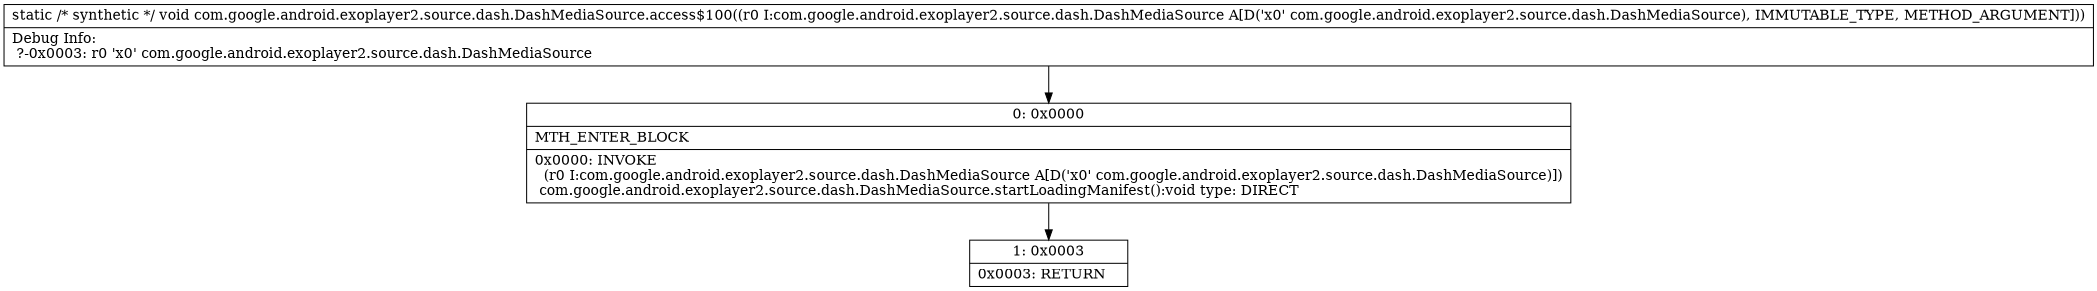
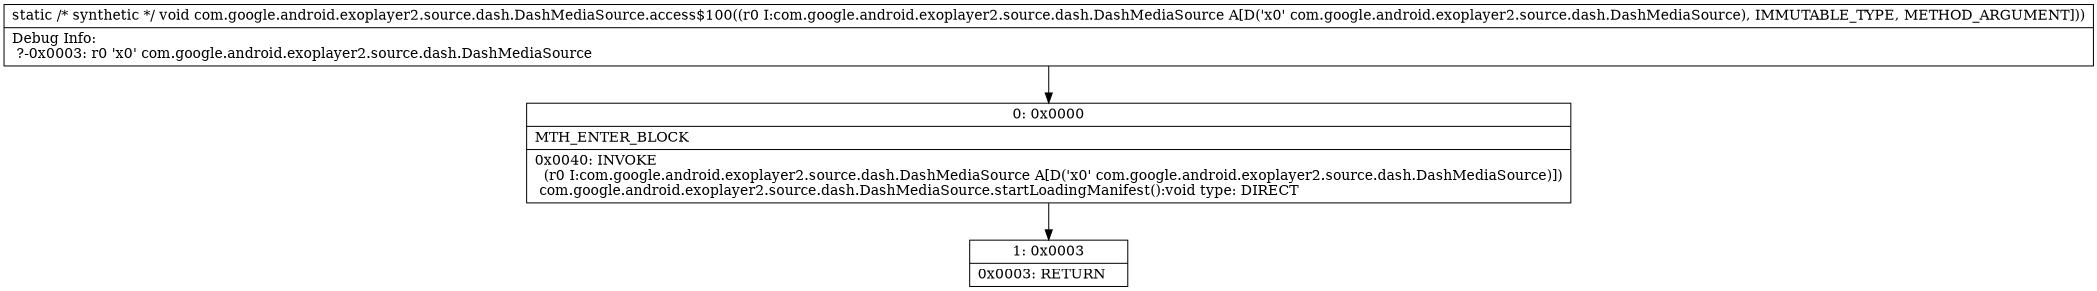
(601, 161) -> (601, 161)
